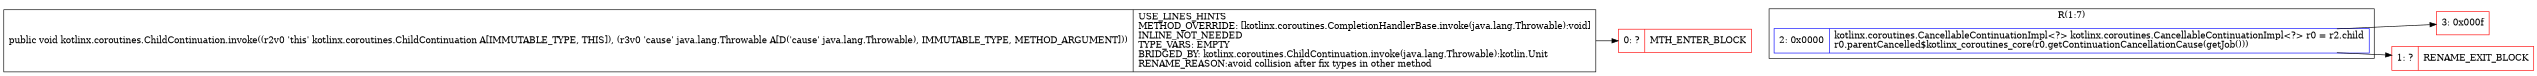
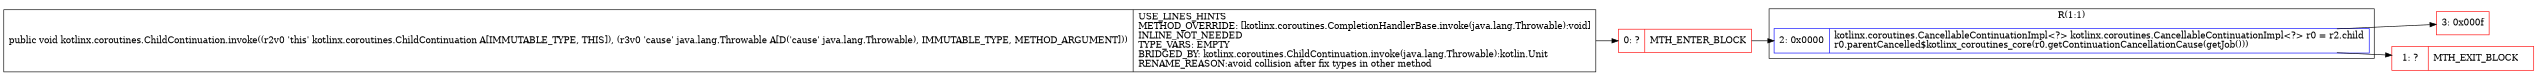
(2072, 16) -> (2072, 16)
none -> (1760, 41)
(2476, 58) -> (2476, 58)
